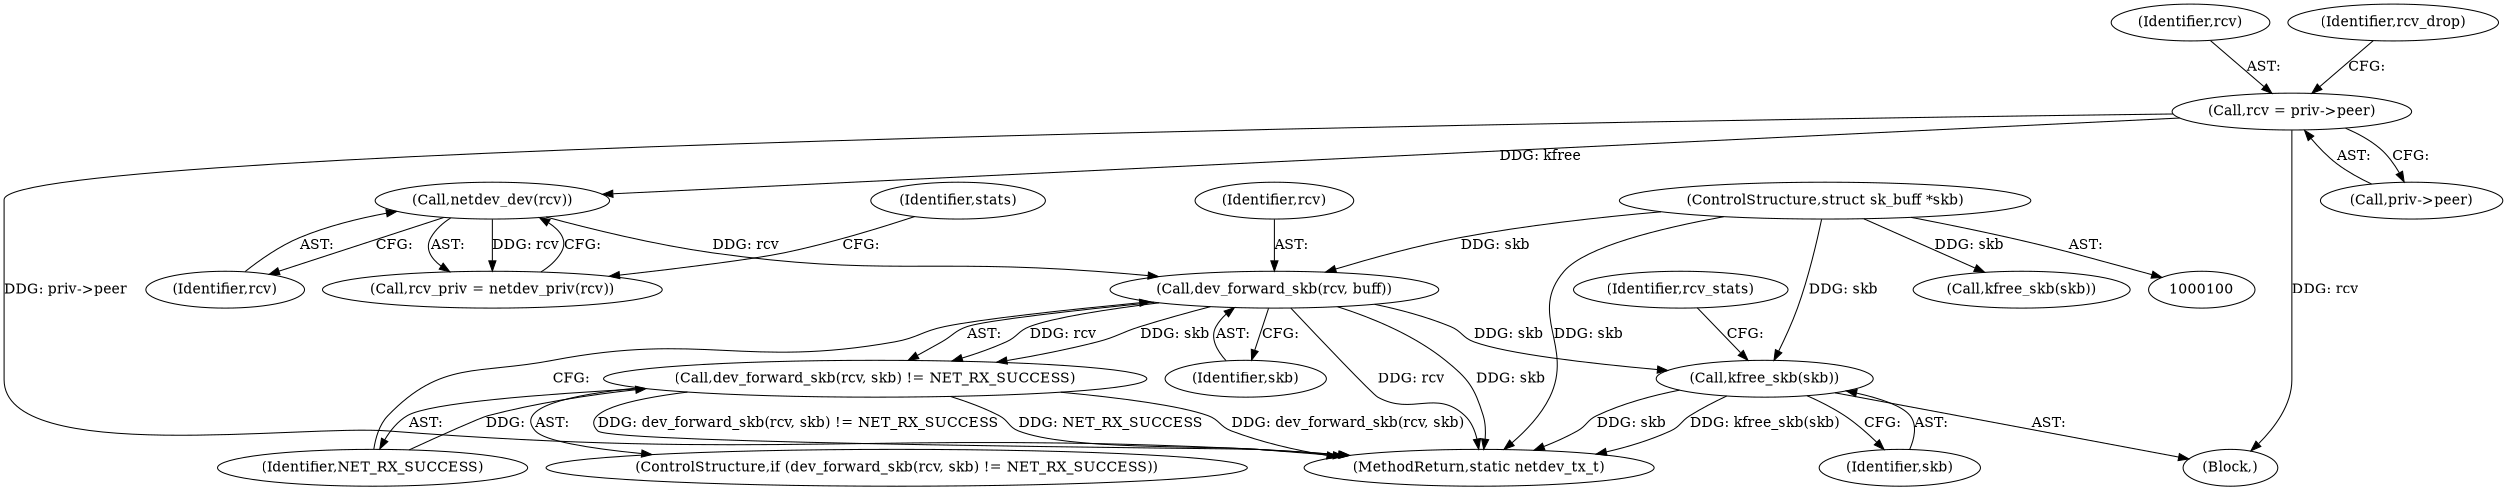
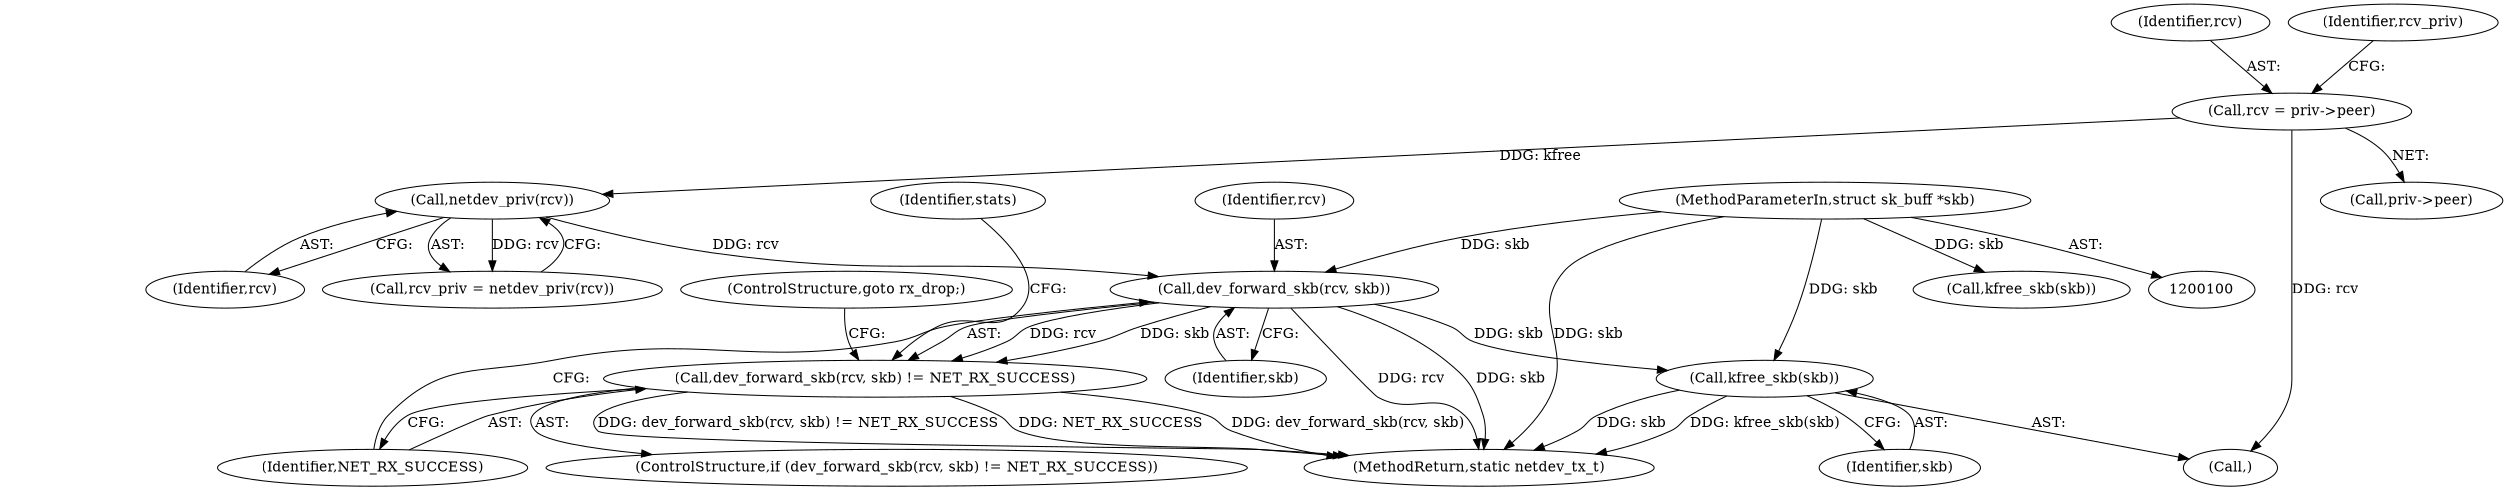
(2393, 23) -> (2393, 23)
(2413, 156) -> (2413, 156)
(319, 162) -> none
(2338, 165) -> none
(492, 201) -> (492, 201)
(1825, 201) -> (1825, 201)
(784, 253) -> (1021, 309)
none -> (847, 290)
(1274, 290) -> (1274, 290)
(1681, 290) -> none
(2202, 290) -> (2202, 290)
(428, 423) -> (428, 423)
(508, 423) -> (508, 423)
(2230, 468) -> (2230, 468)
